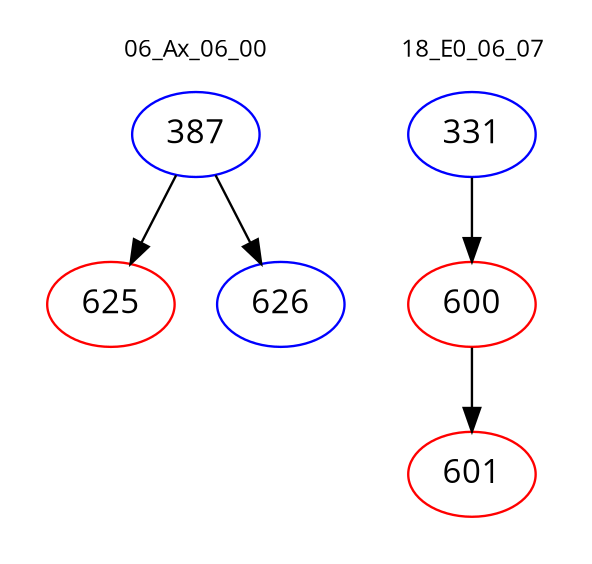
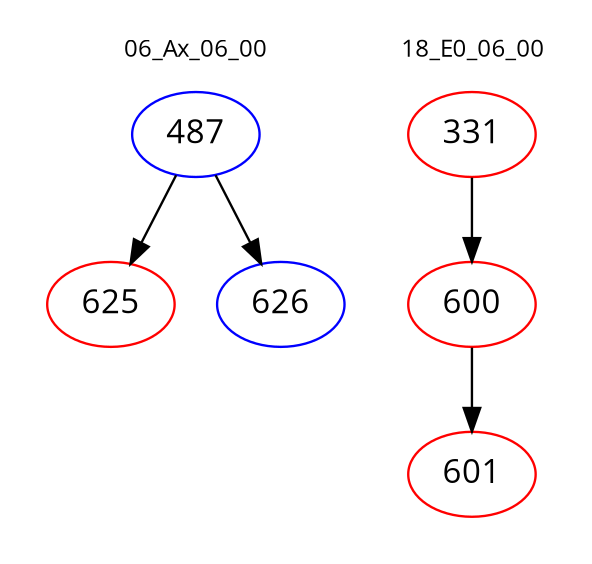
(473, 51) -> (473, 51)
(196, 135) -> (196, 135)
(472, 135) -> (472, 135)
